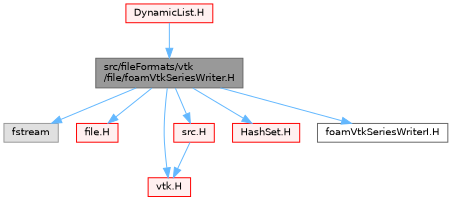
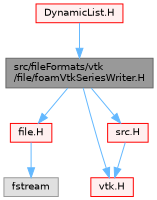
(99, 104) -> (31, 155)
(266, 133) -> none
(383, 133) -> none
